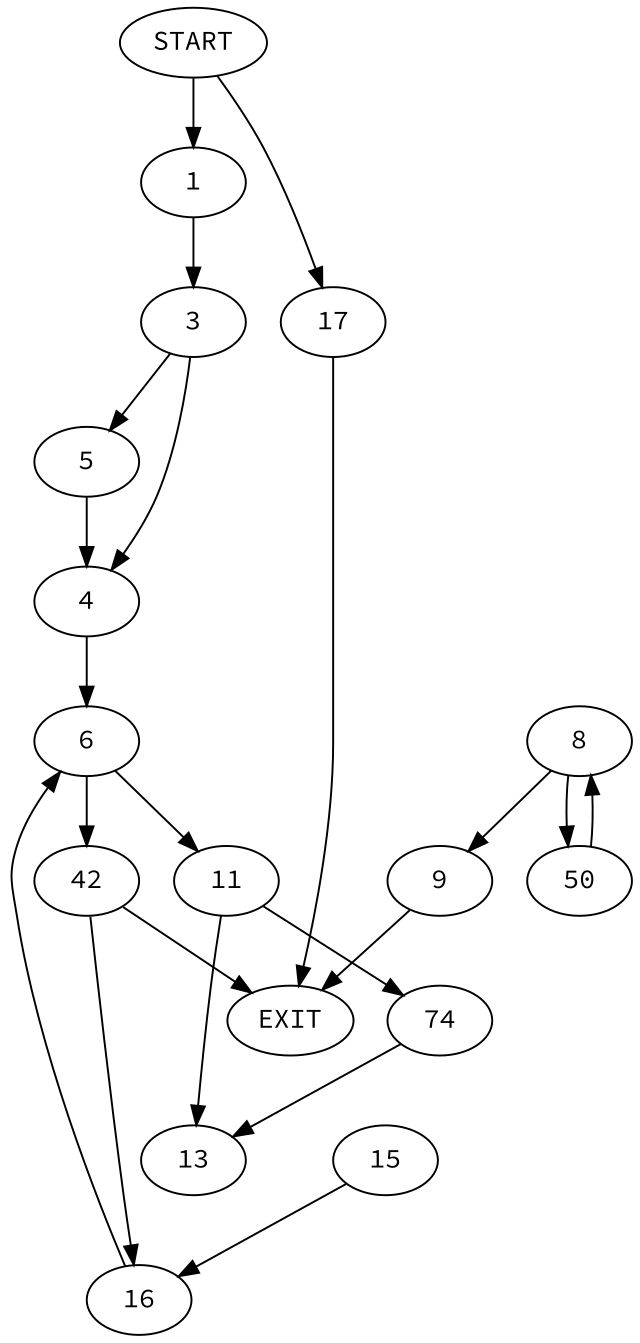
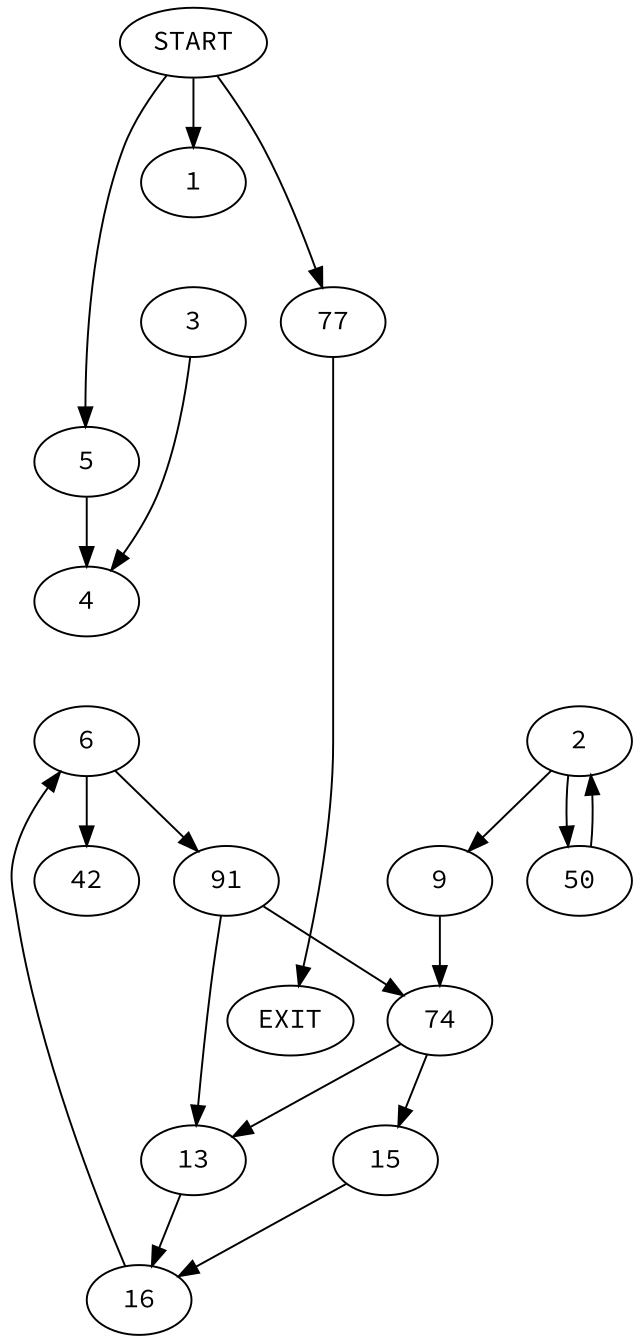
(193, 243) -> none
(333, 322) -> (333, 322)
(146, 384) -> (100, 234)
(87, 662) -> none
(580, 741) -> (580, 741)
(226, 881) -> (226, 881)
(373, 943) -> (440, 941)
(179, 944) -> none
(109, 1081) -> (170, 1221)
none -> (416, 1081)
